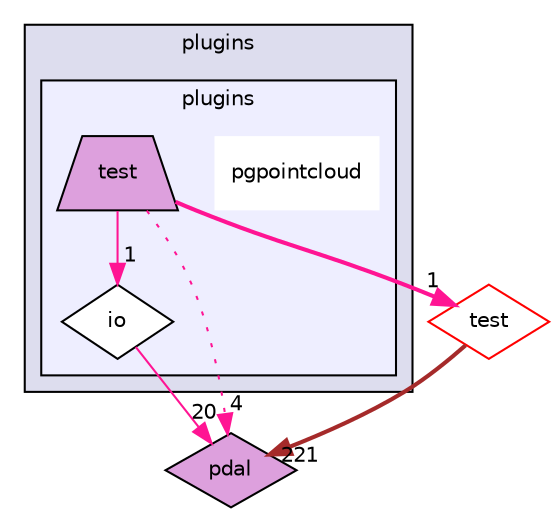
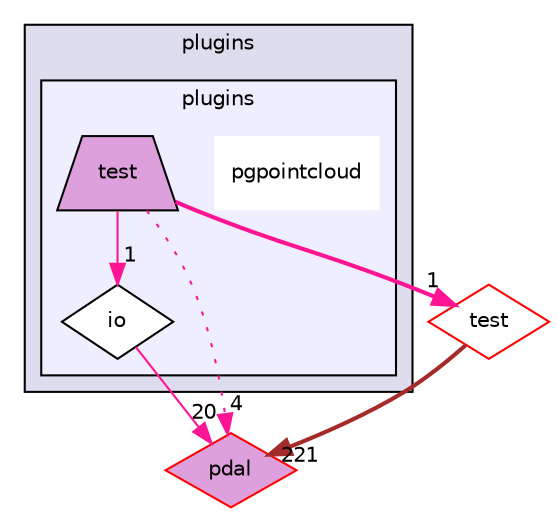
(231, 470) -> (231, 470)
